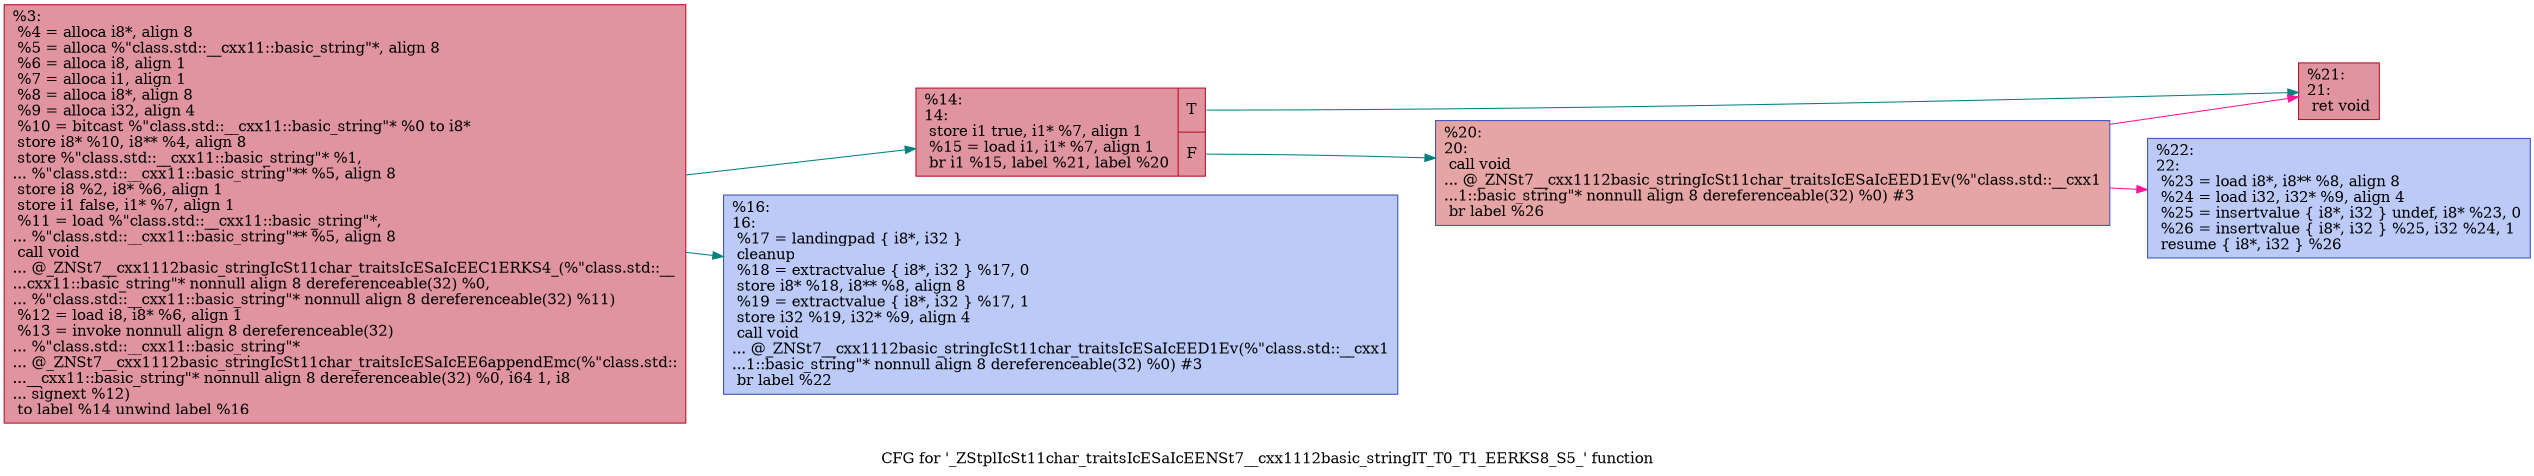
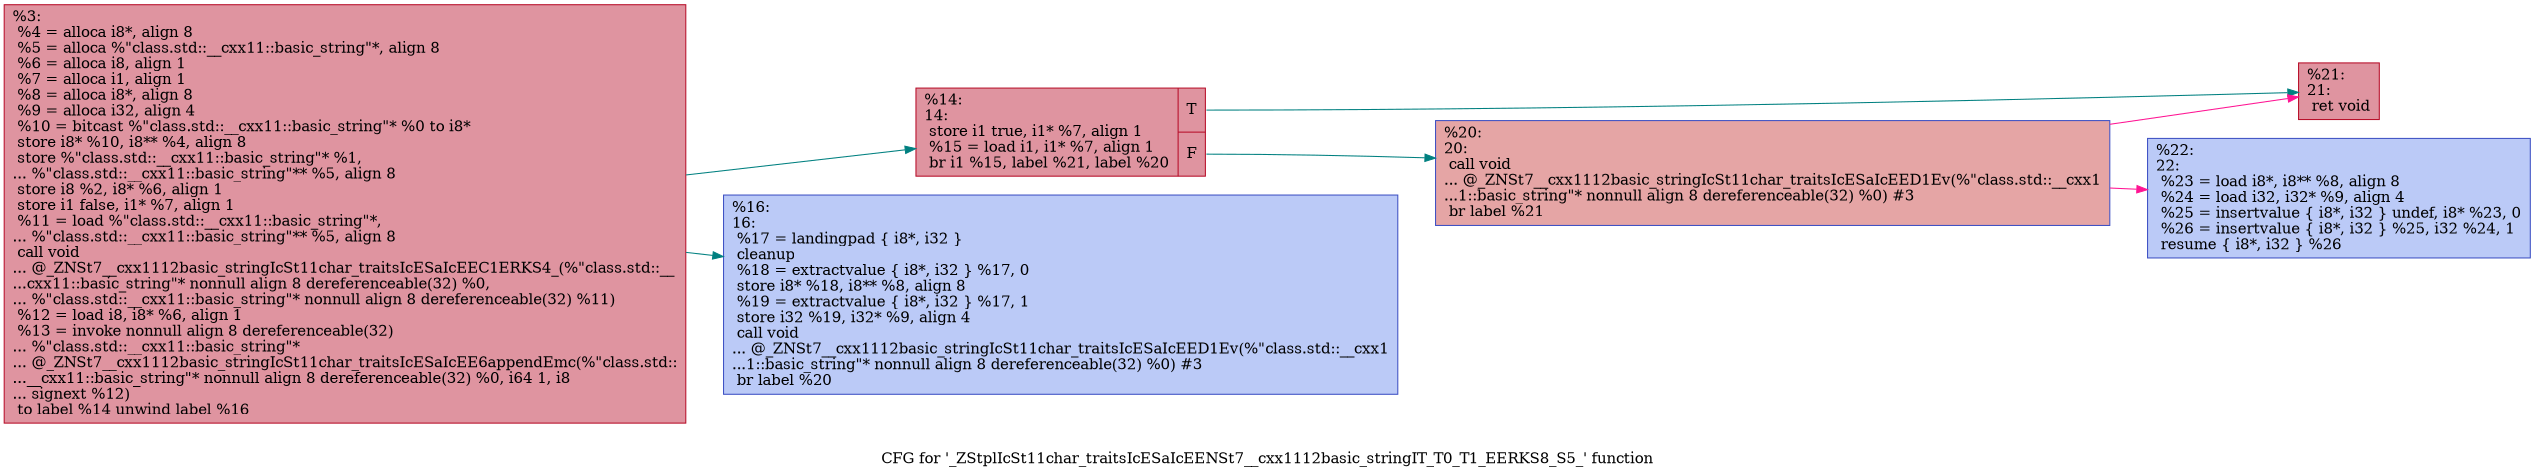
(1494, 212) -> (1494, 212)
(782, 381) -> (782, 381)
